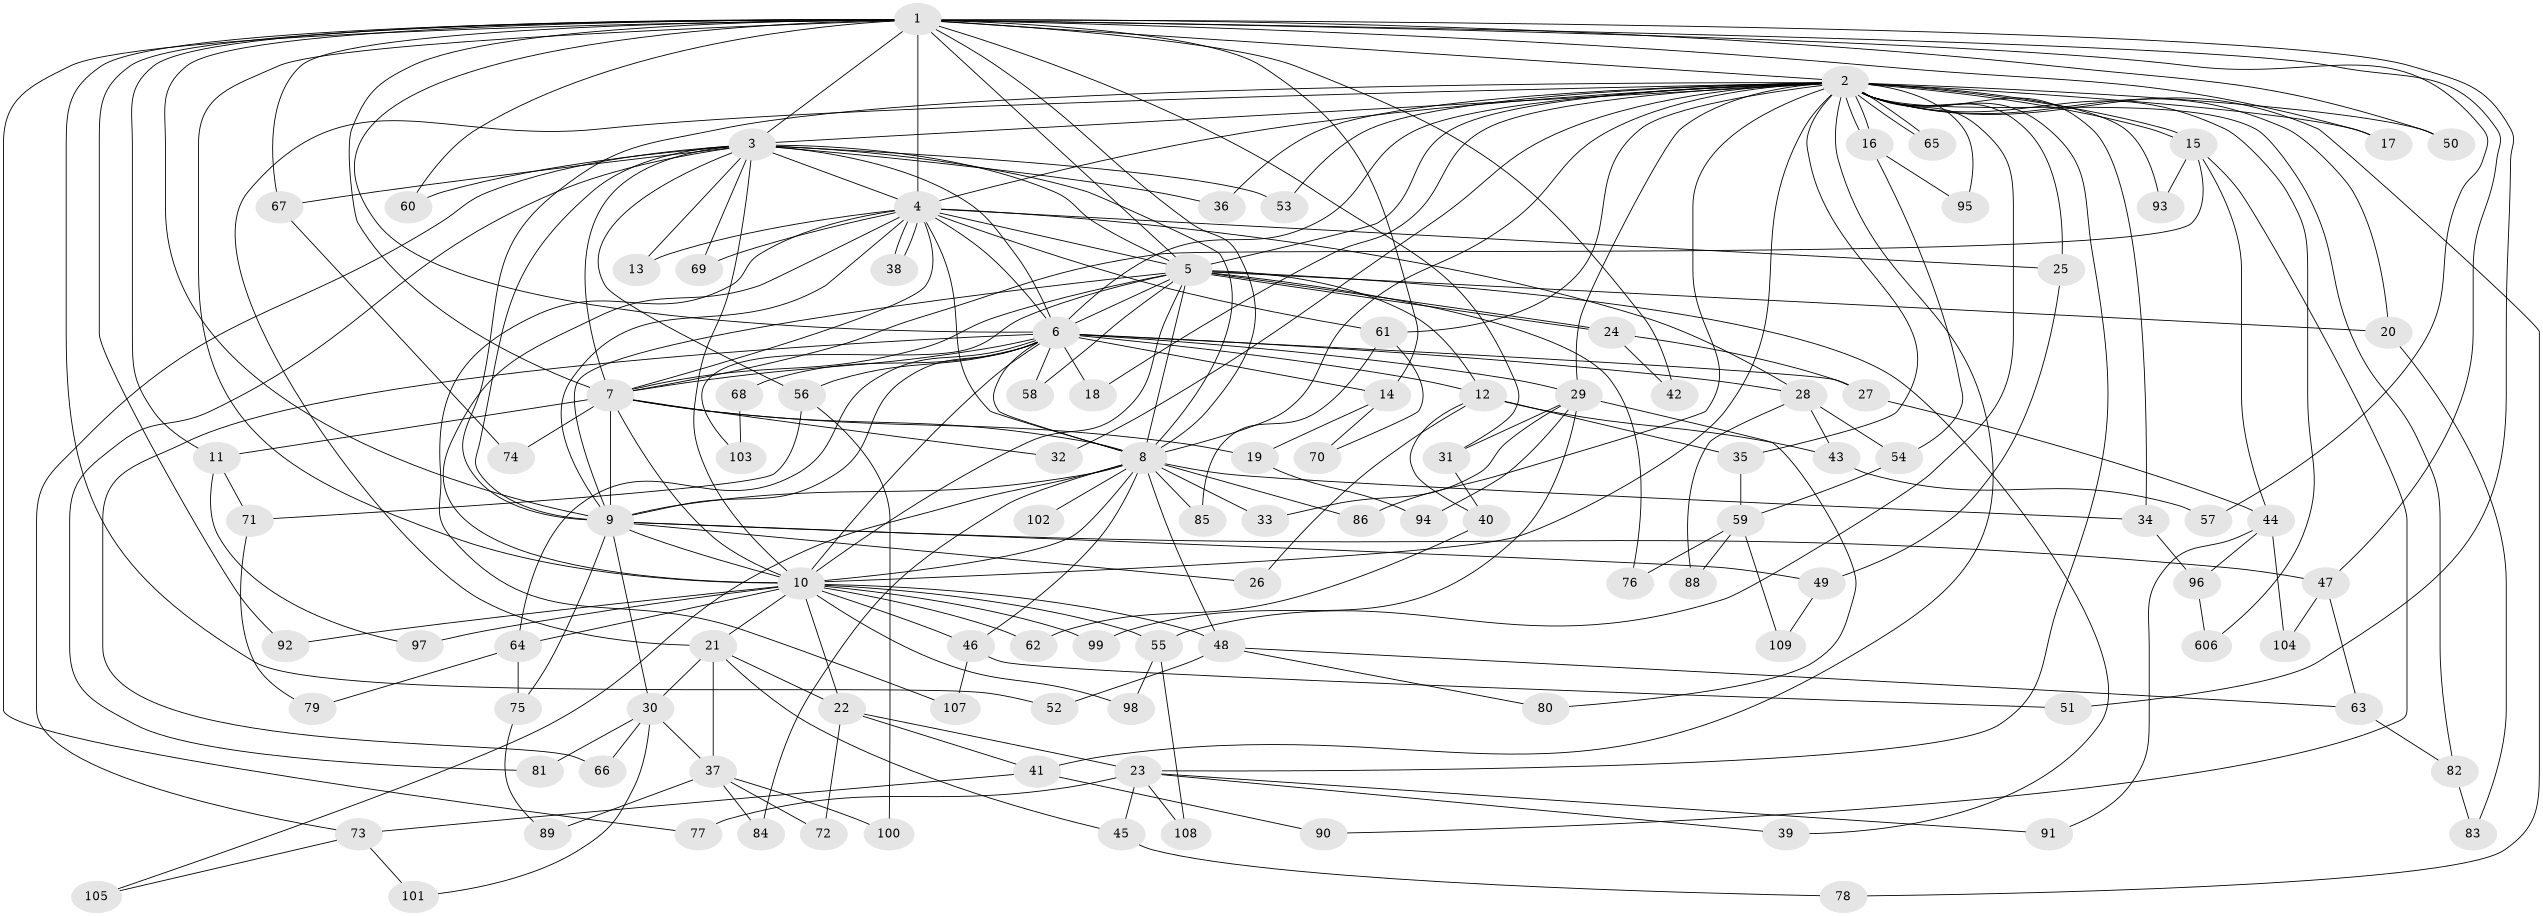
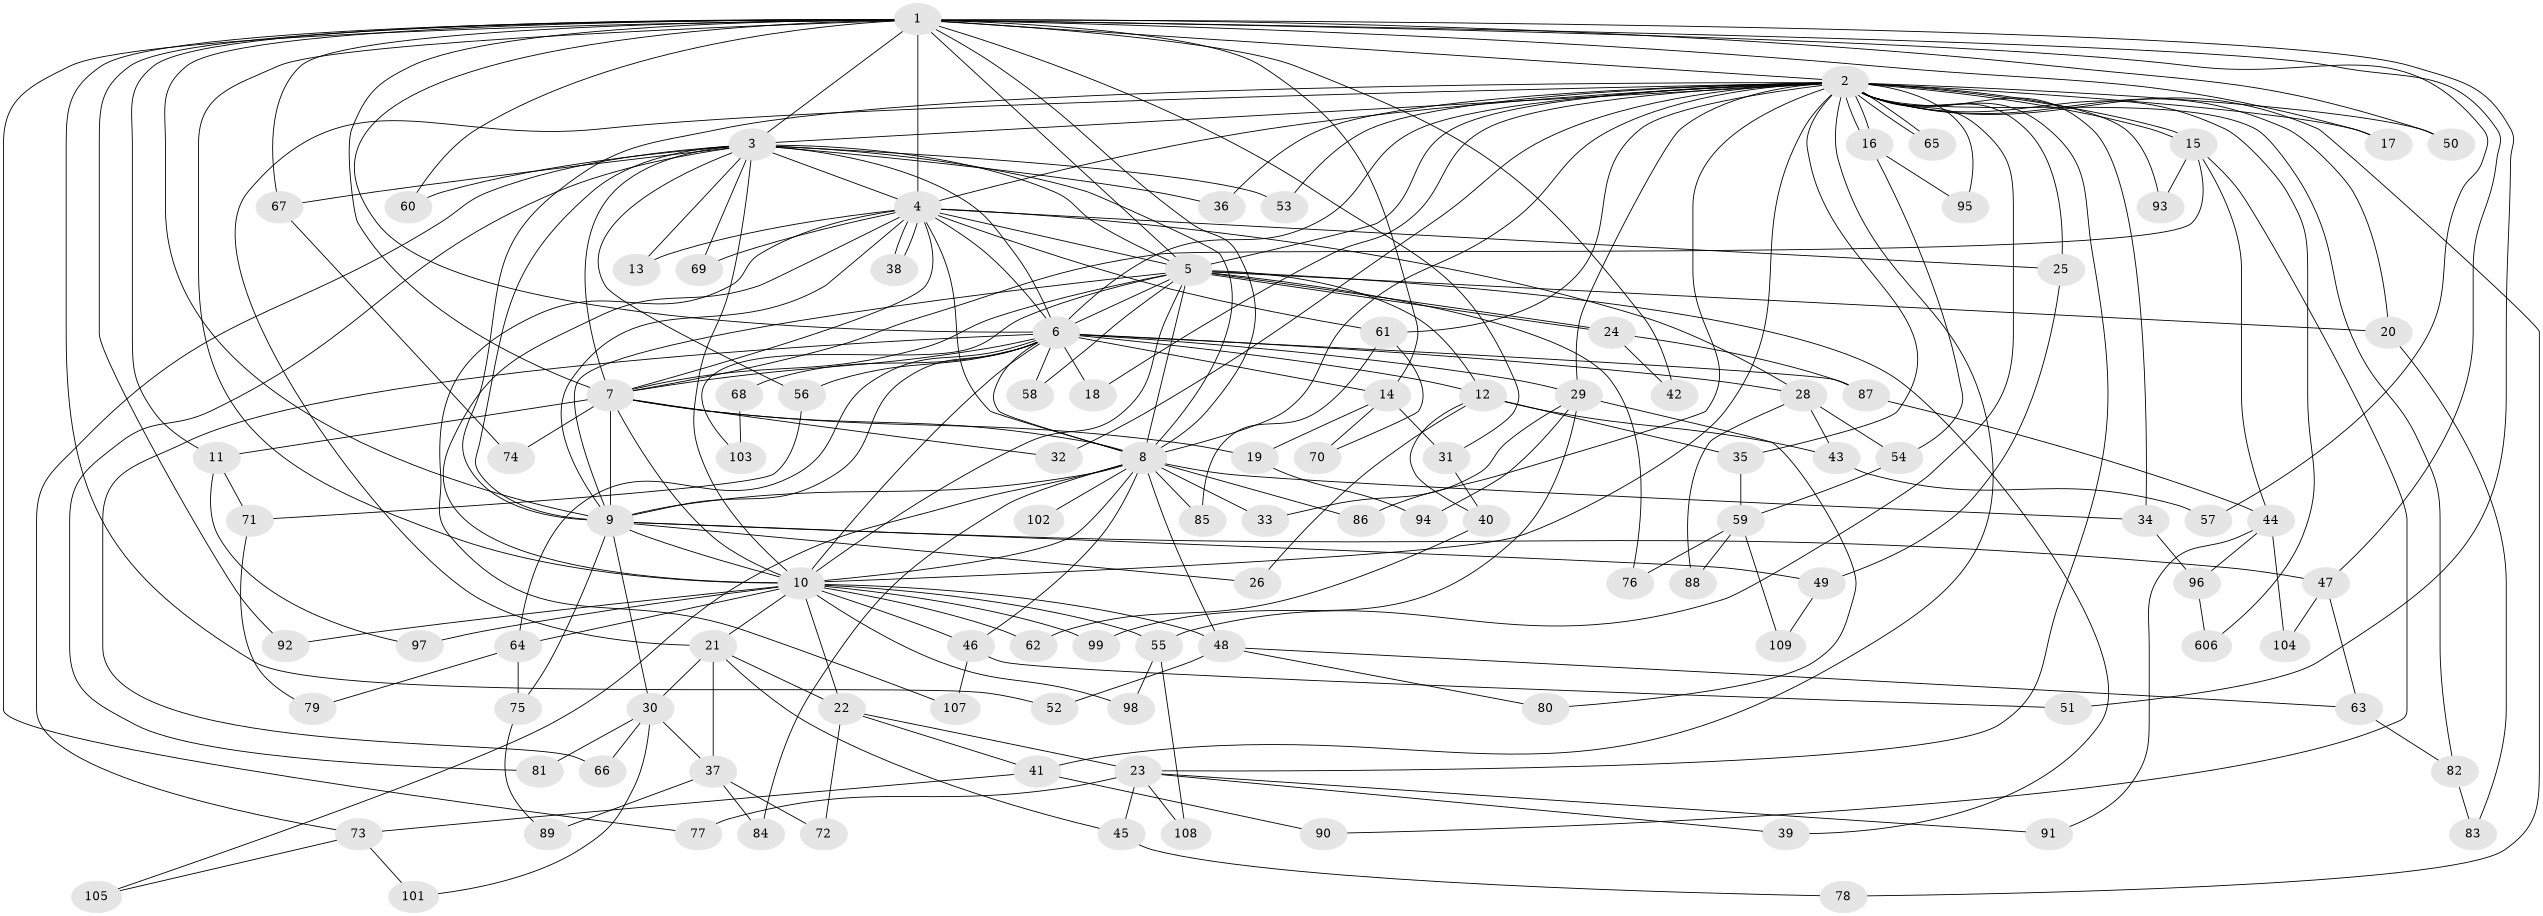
(1866, 395) -> (1866, 395)
(1513, 427) -> (1417, 427)
(889, 834) -> none
